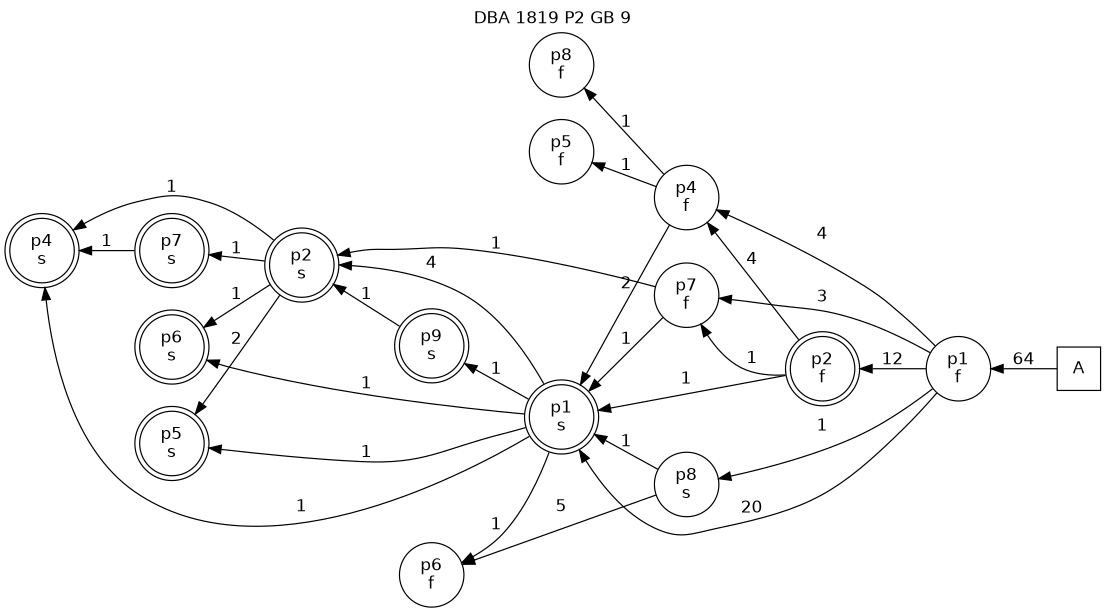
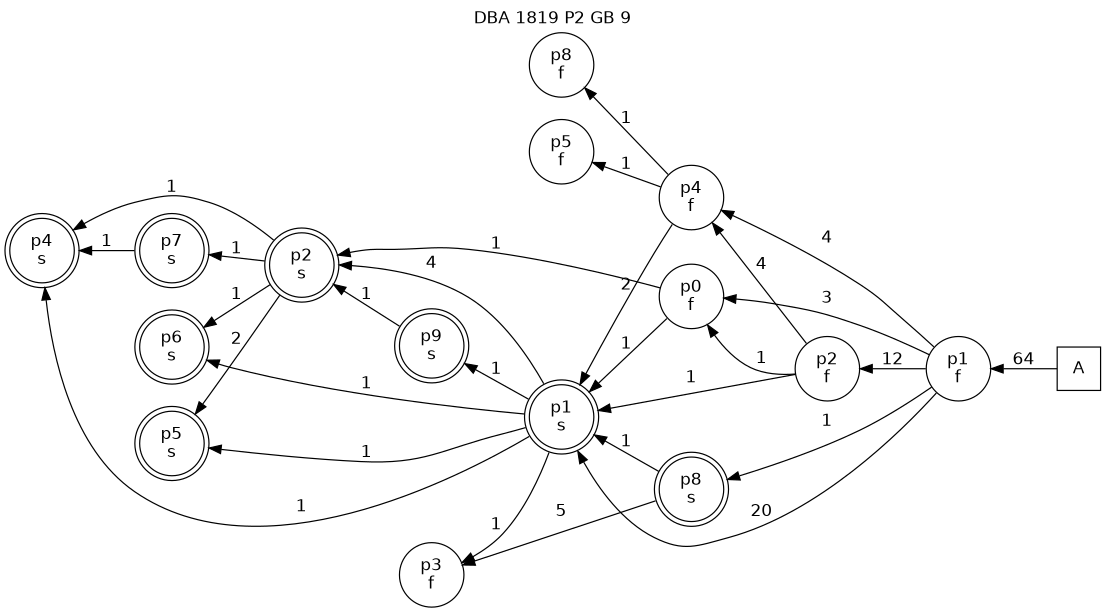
(687, 295) -> (691, 296)
(823, 369) -> (827, 369)
(687, 484) -> (691, 489)
(432, 575) -> (432, 575)
